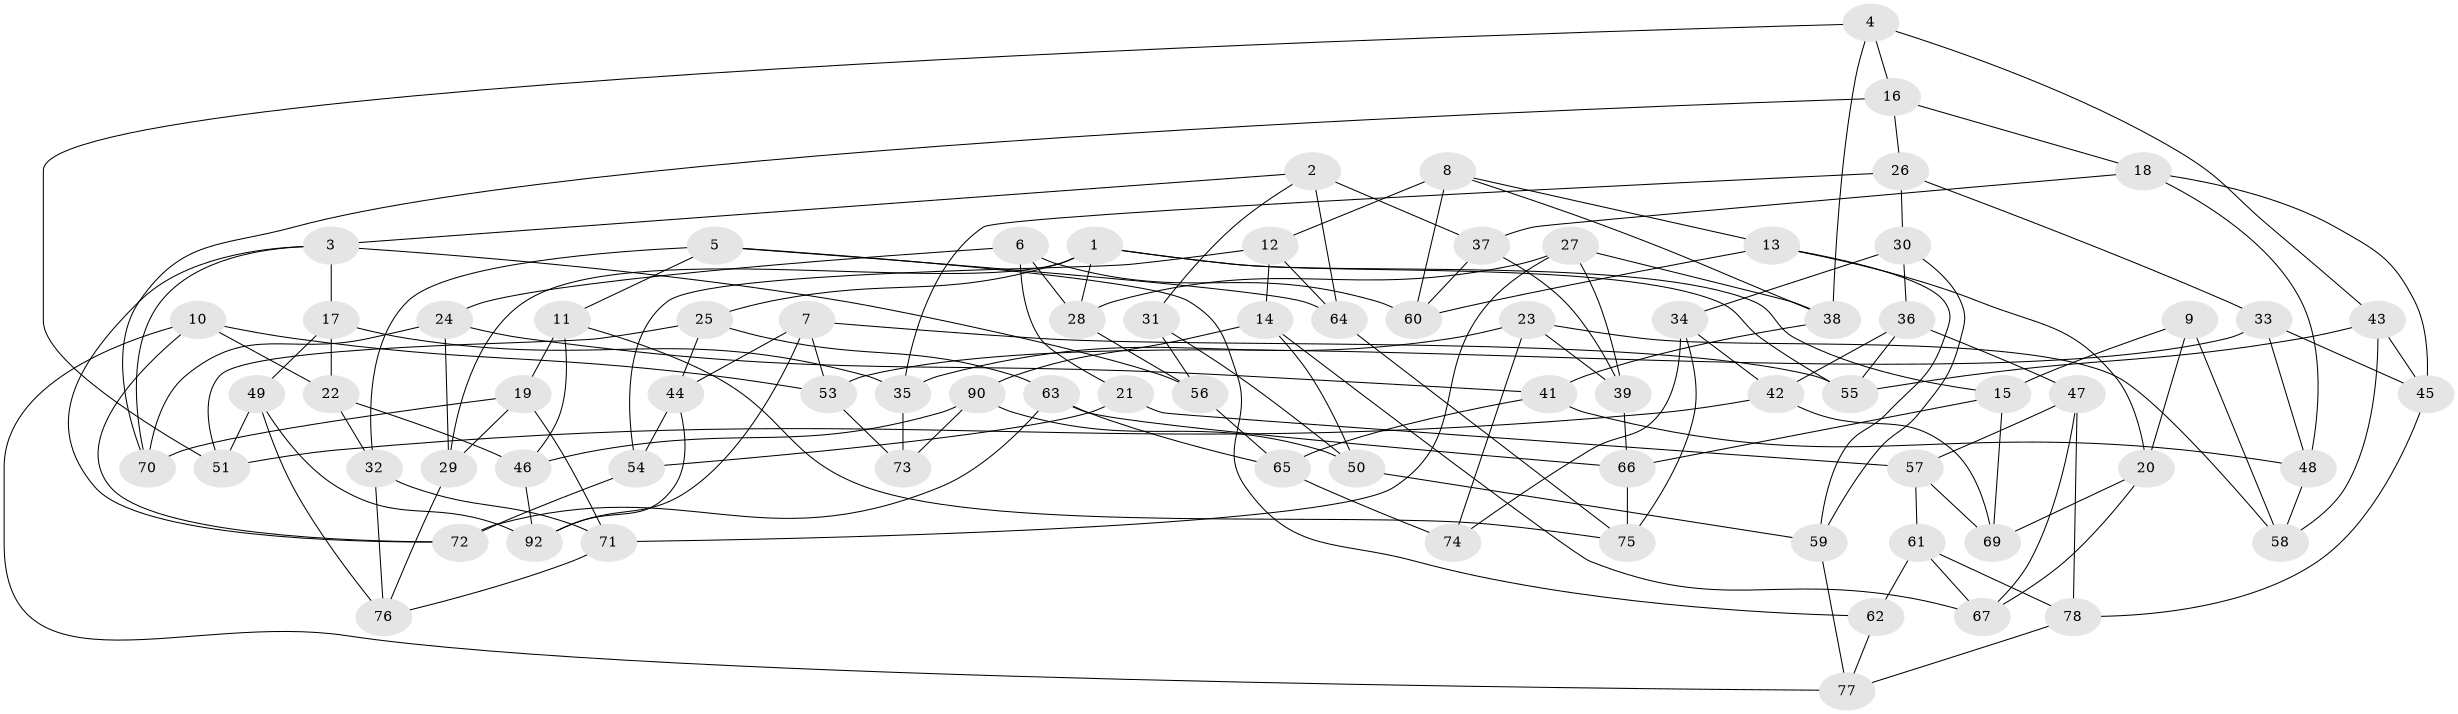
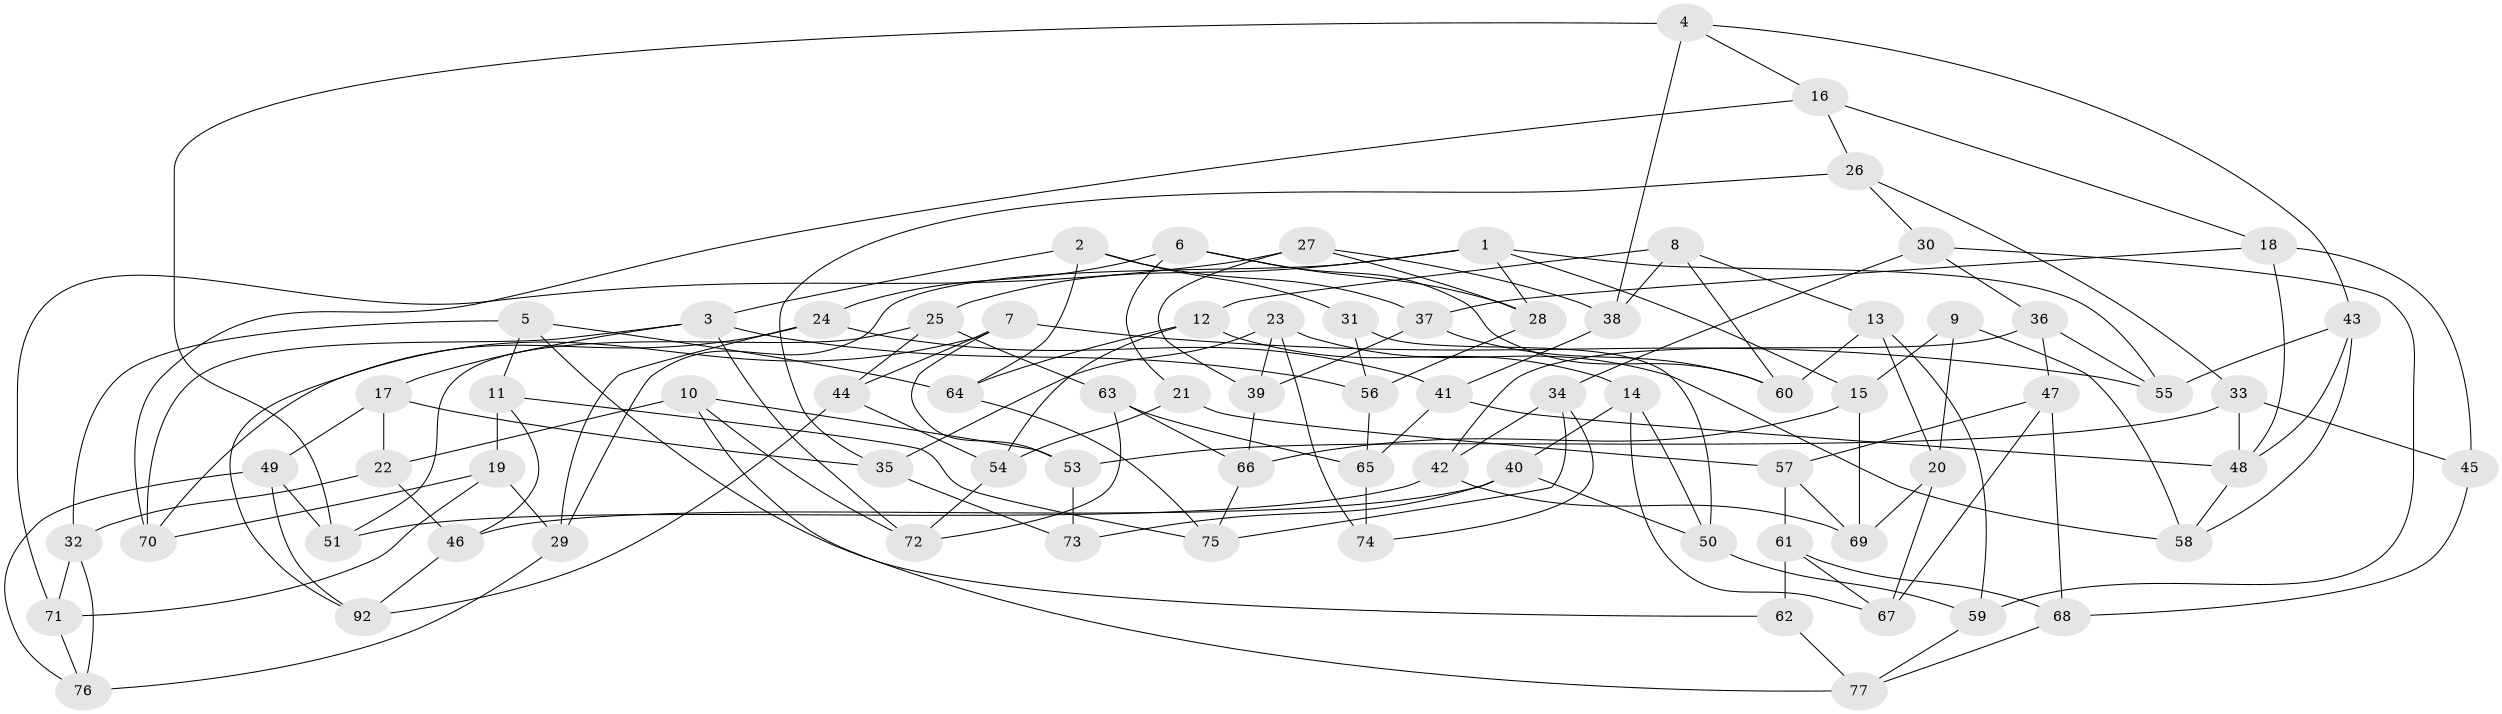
(2402, 357) -> (2315, 406)
(977, 394) -> (1515, 469)
(2073, 617) -> (2063, 617)
